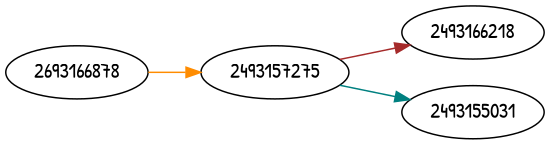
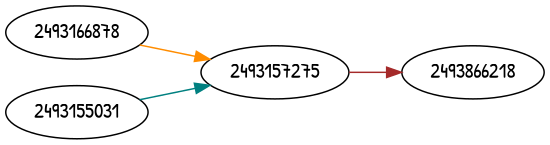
(473, 32) -> (473, 72)
(77, 72) -> (77, 32)
(368, 91) -> (167, 94)
